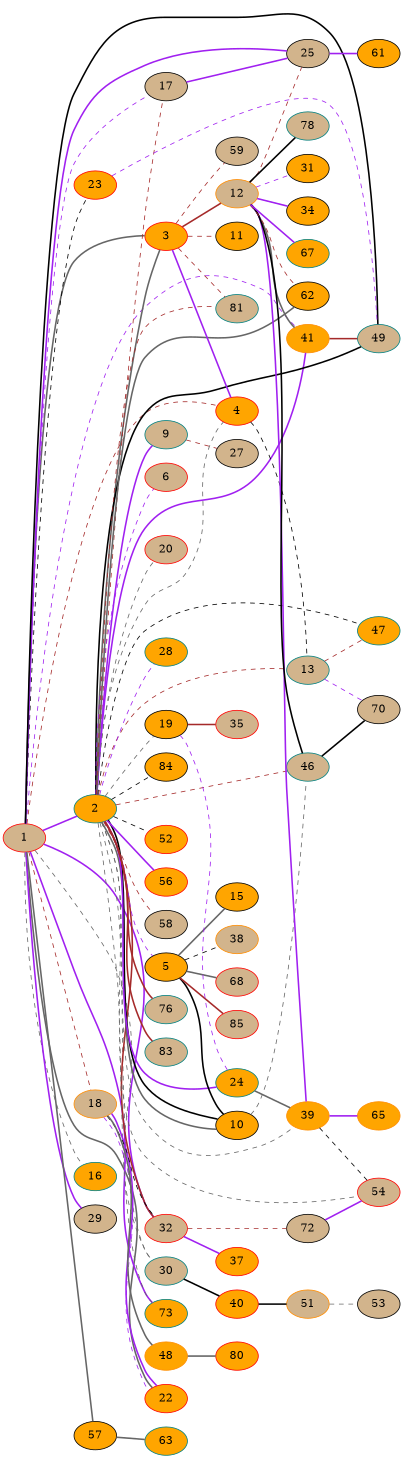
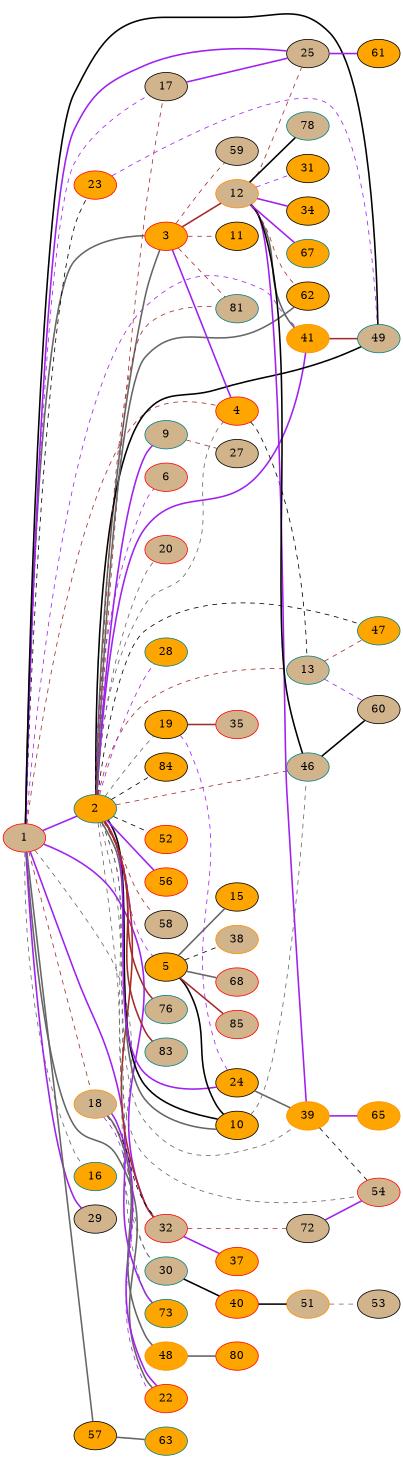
(379, 710) -> (379, 710)
(237, 1083) -> (237, 1083)
